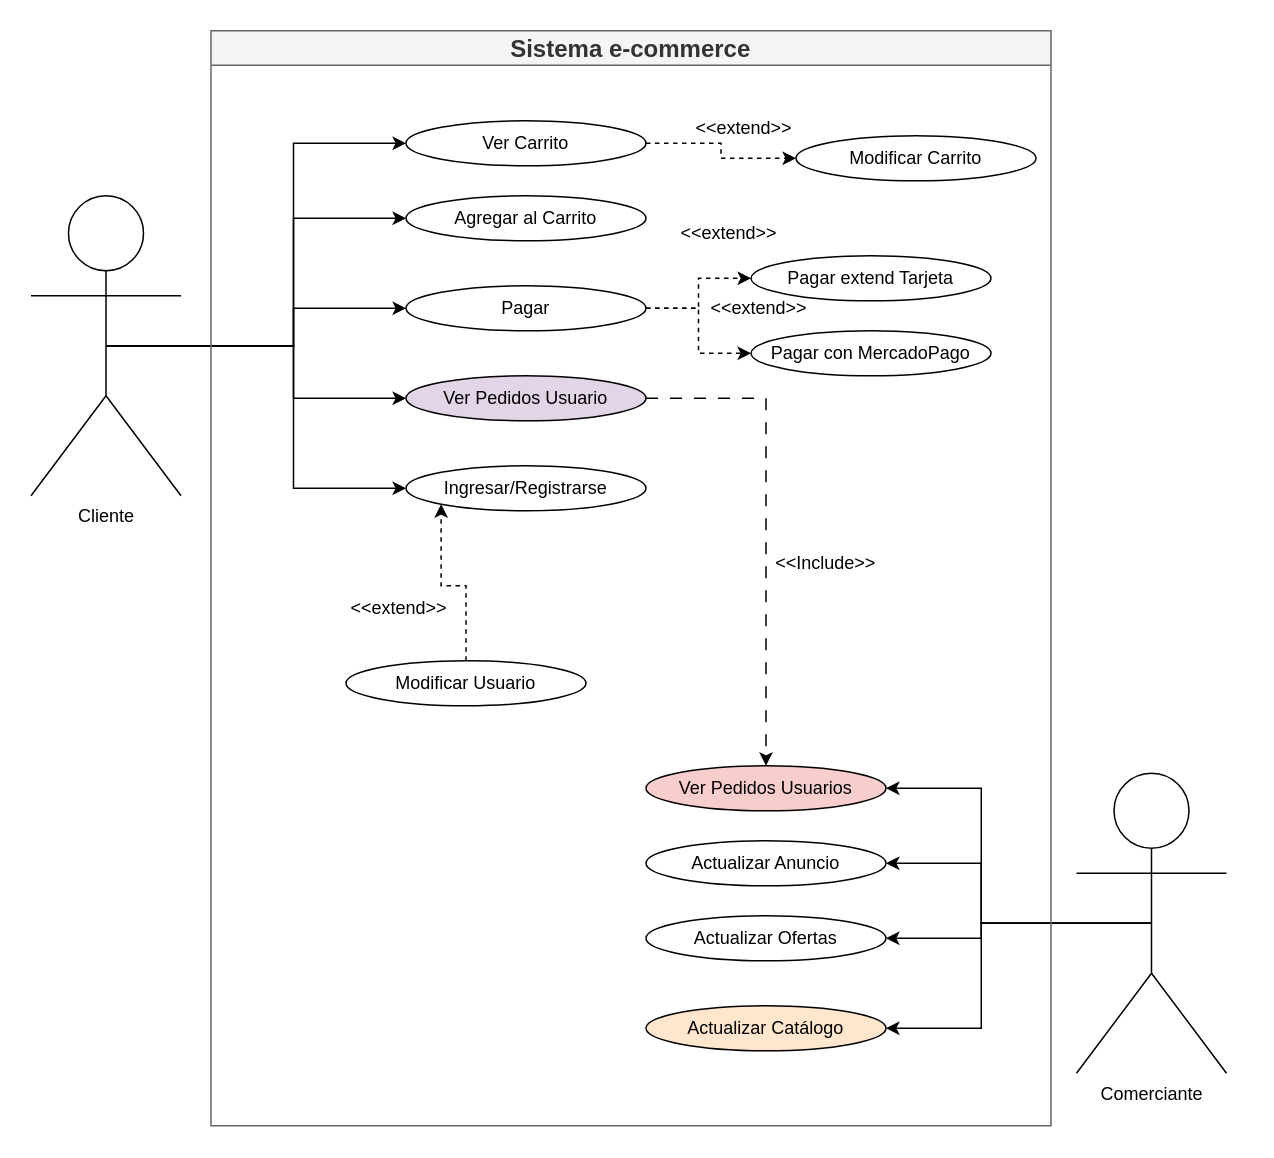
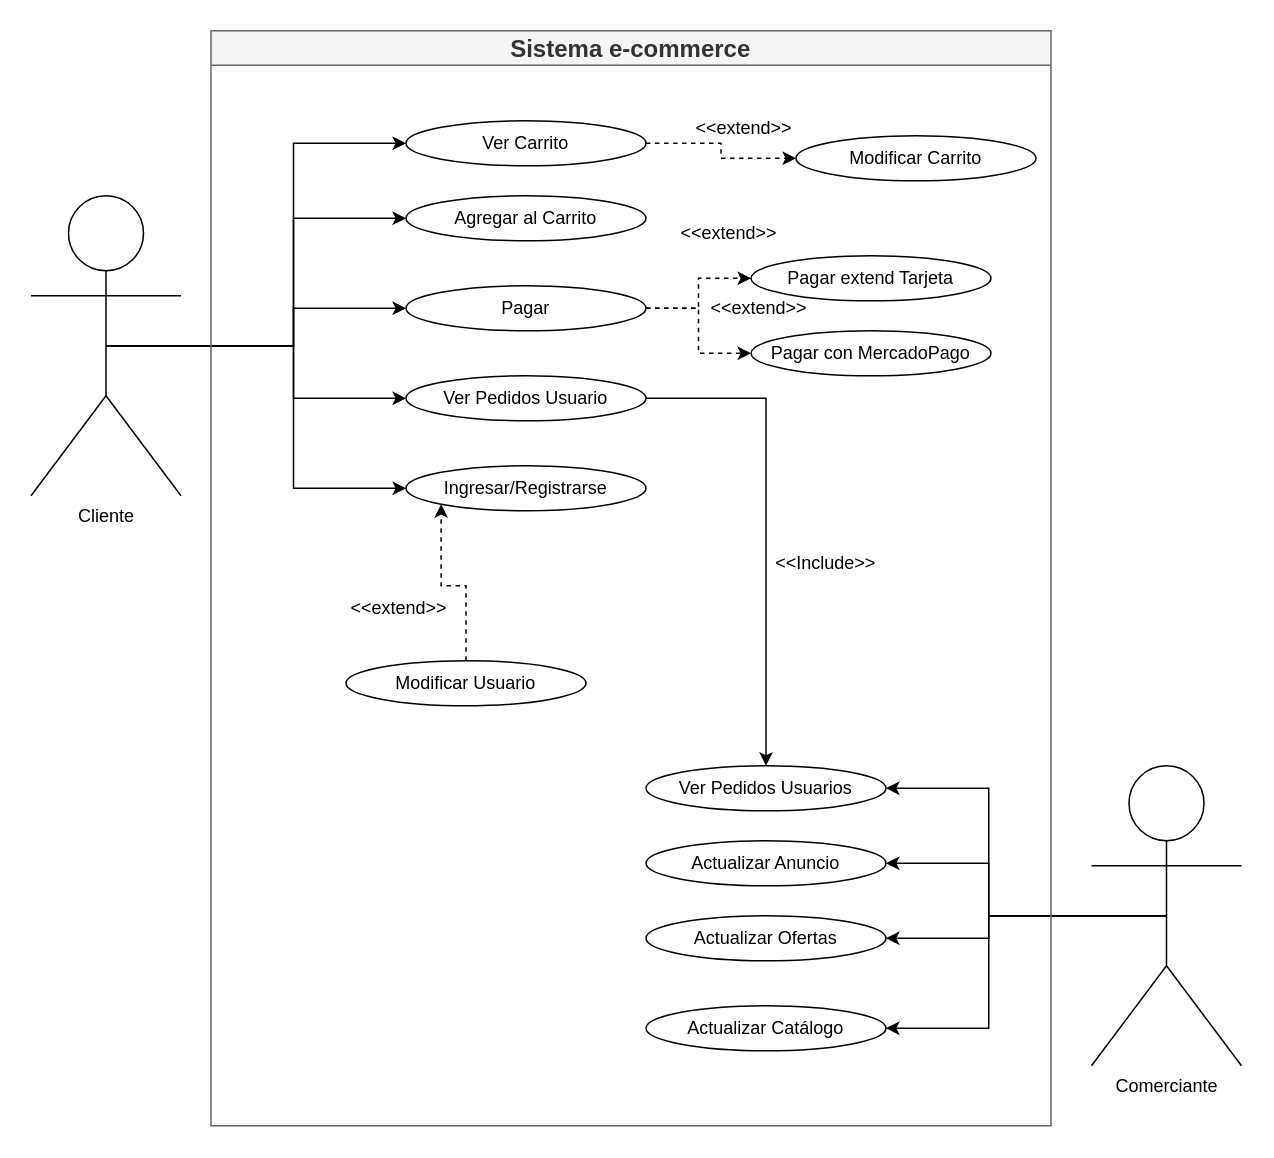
(526, 398) -> (526, 398)
(760, 398) -> (760, 398)
(766, 788) -> (766, 788)
(1151, 923) -> (1166, 916)
(766, 1028) -> (766, 1028)
